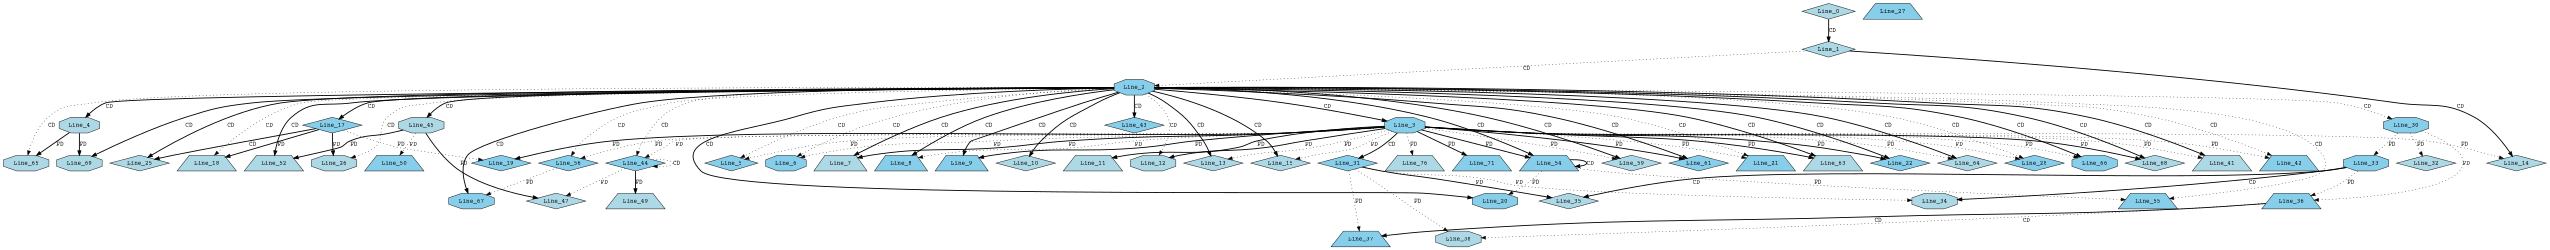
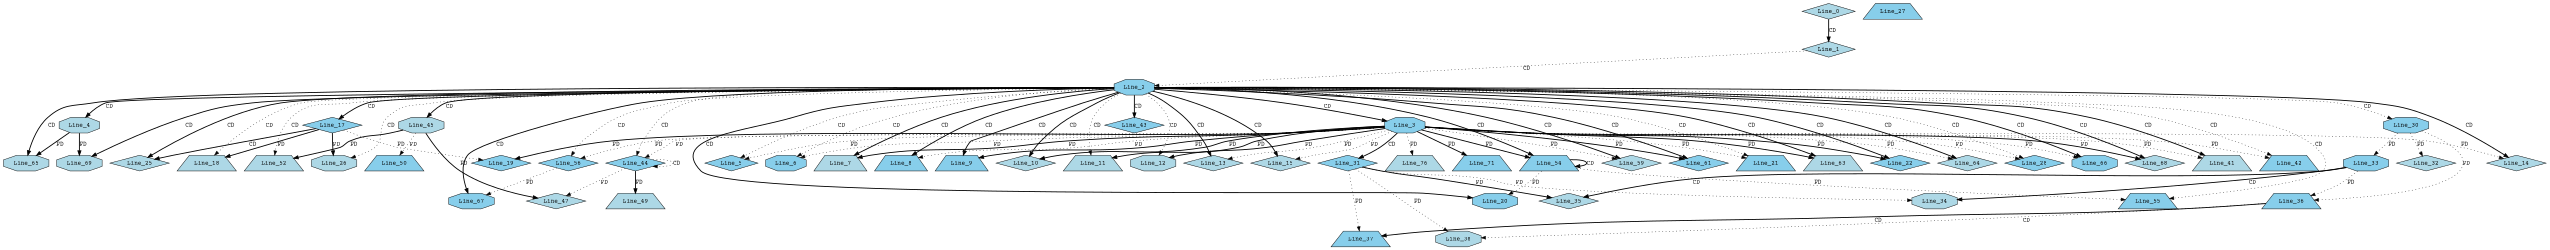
(2188, 78) -> (1869, 90)
(560, 89) -> (560, 89)
(682, 93) -> (682, 93)
none -> (1094, 116)
none -> (1215, 145)
